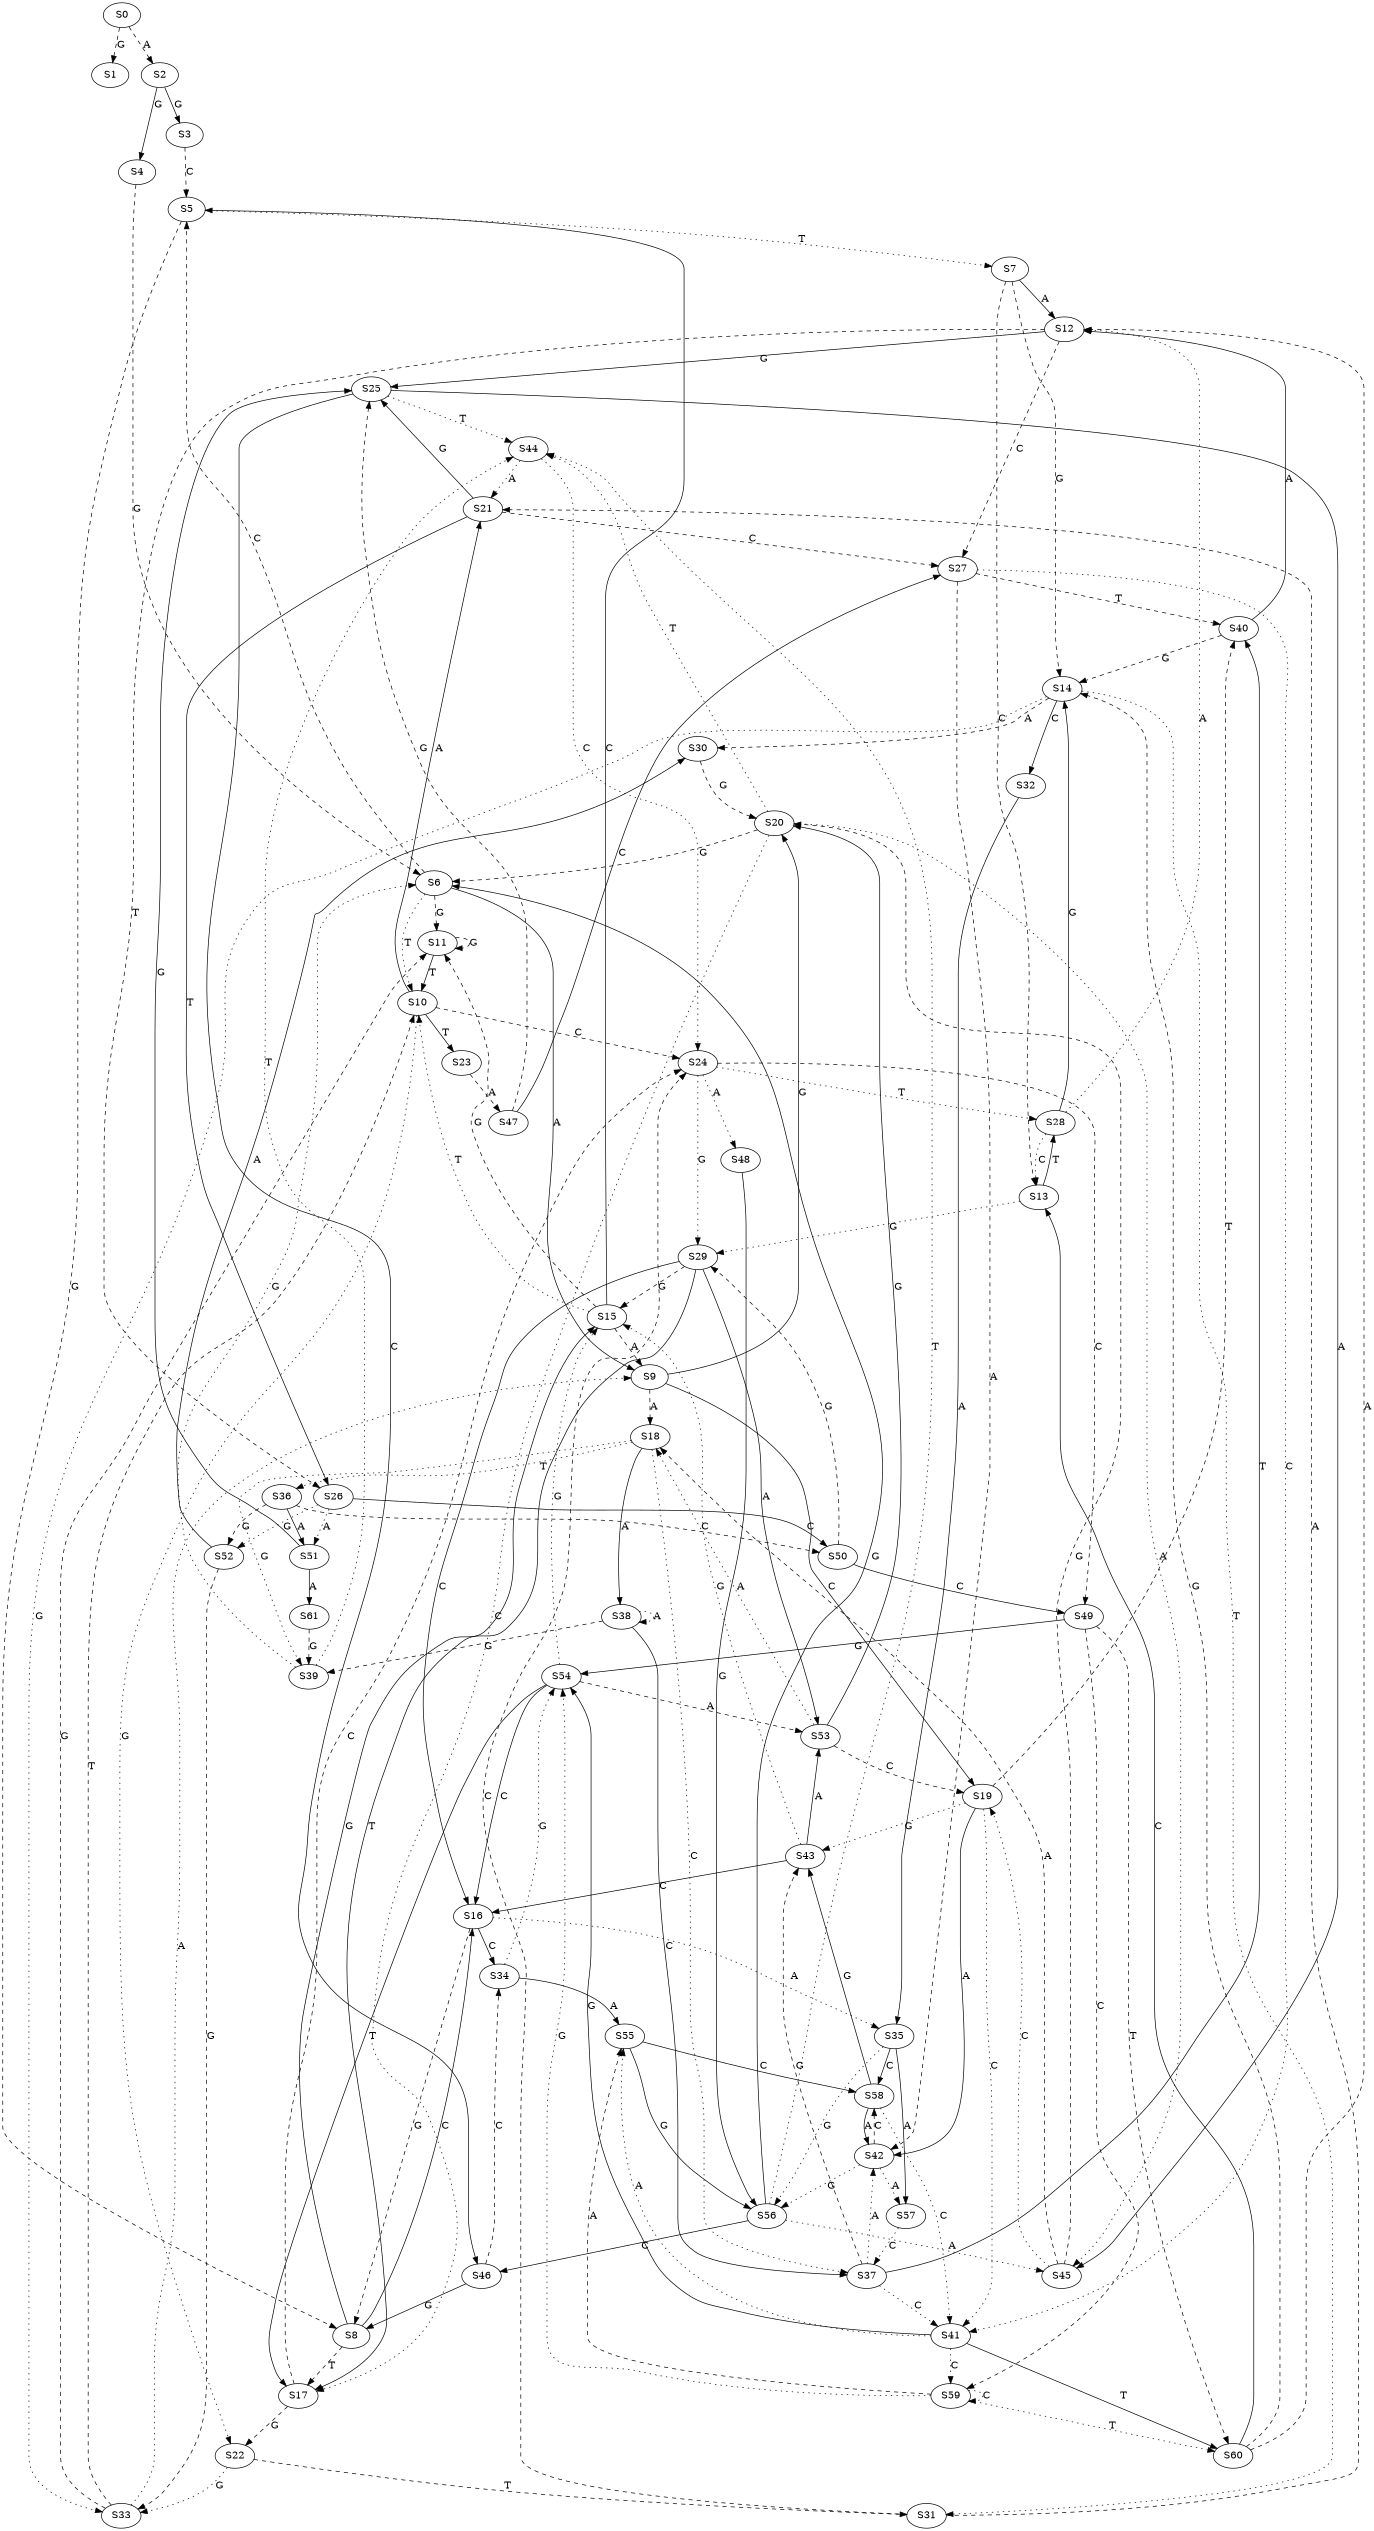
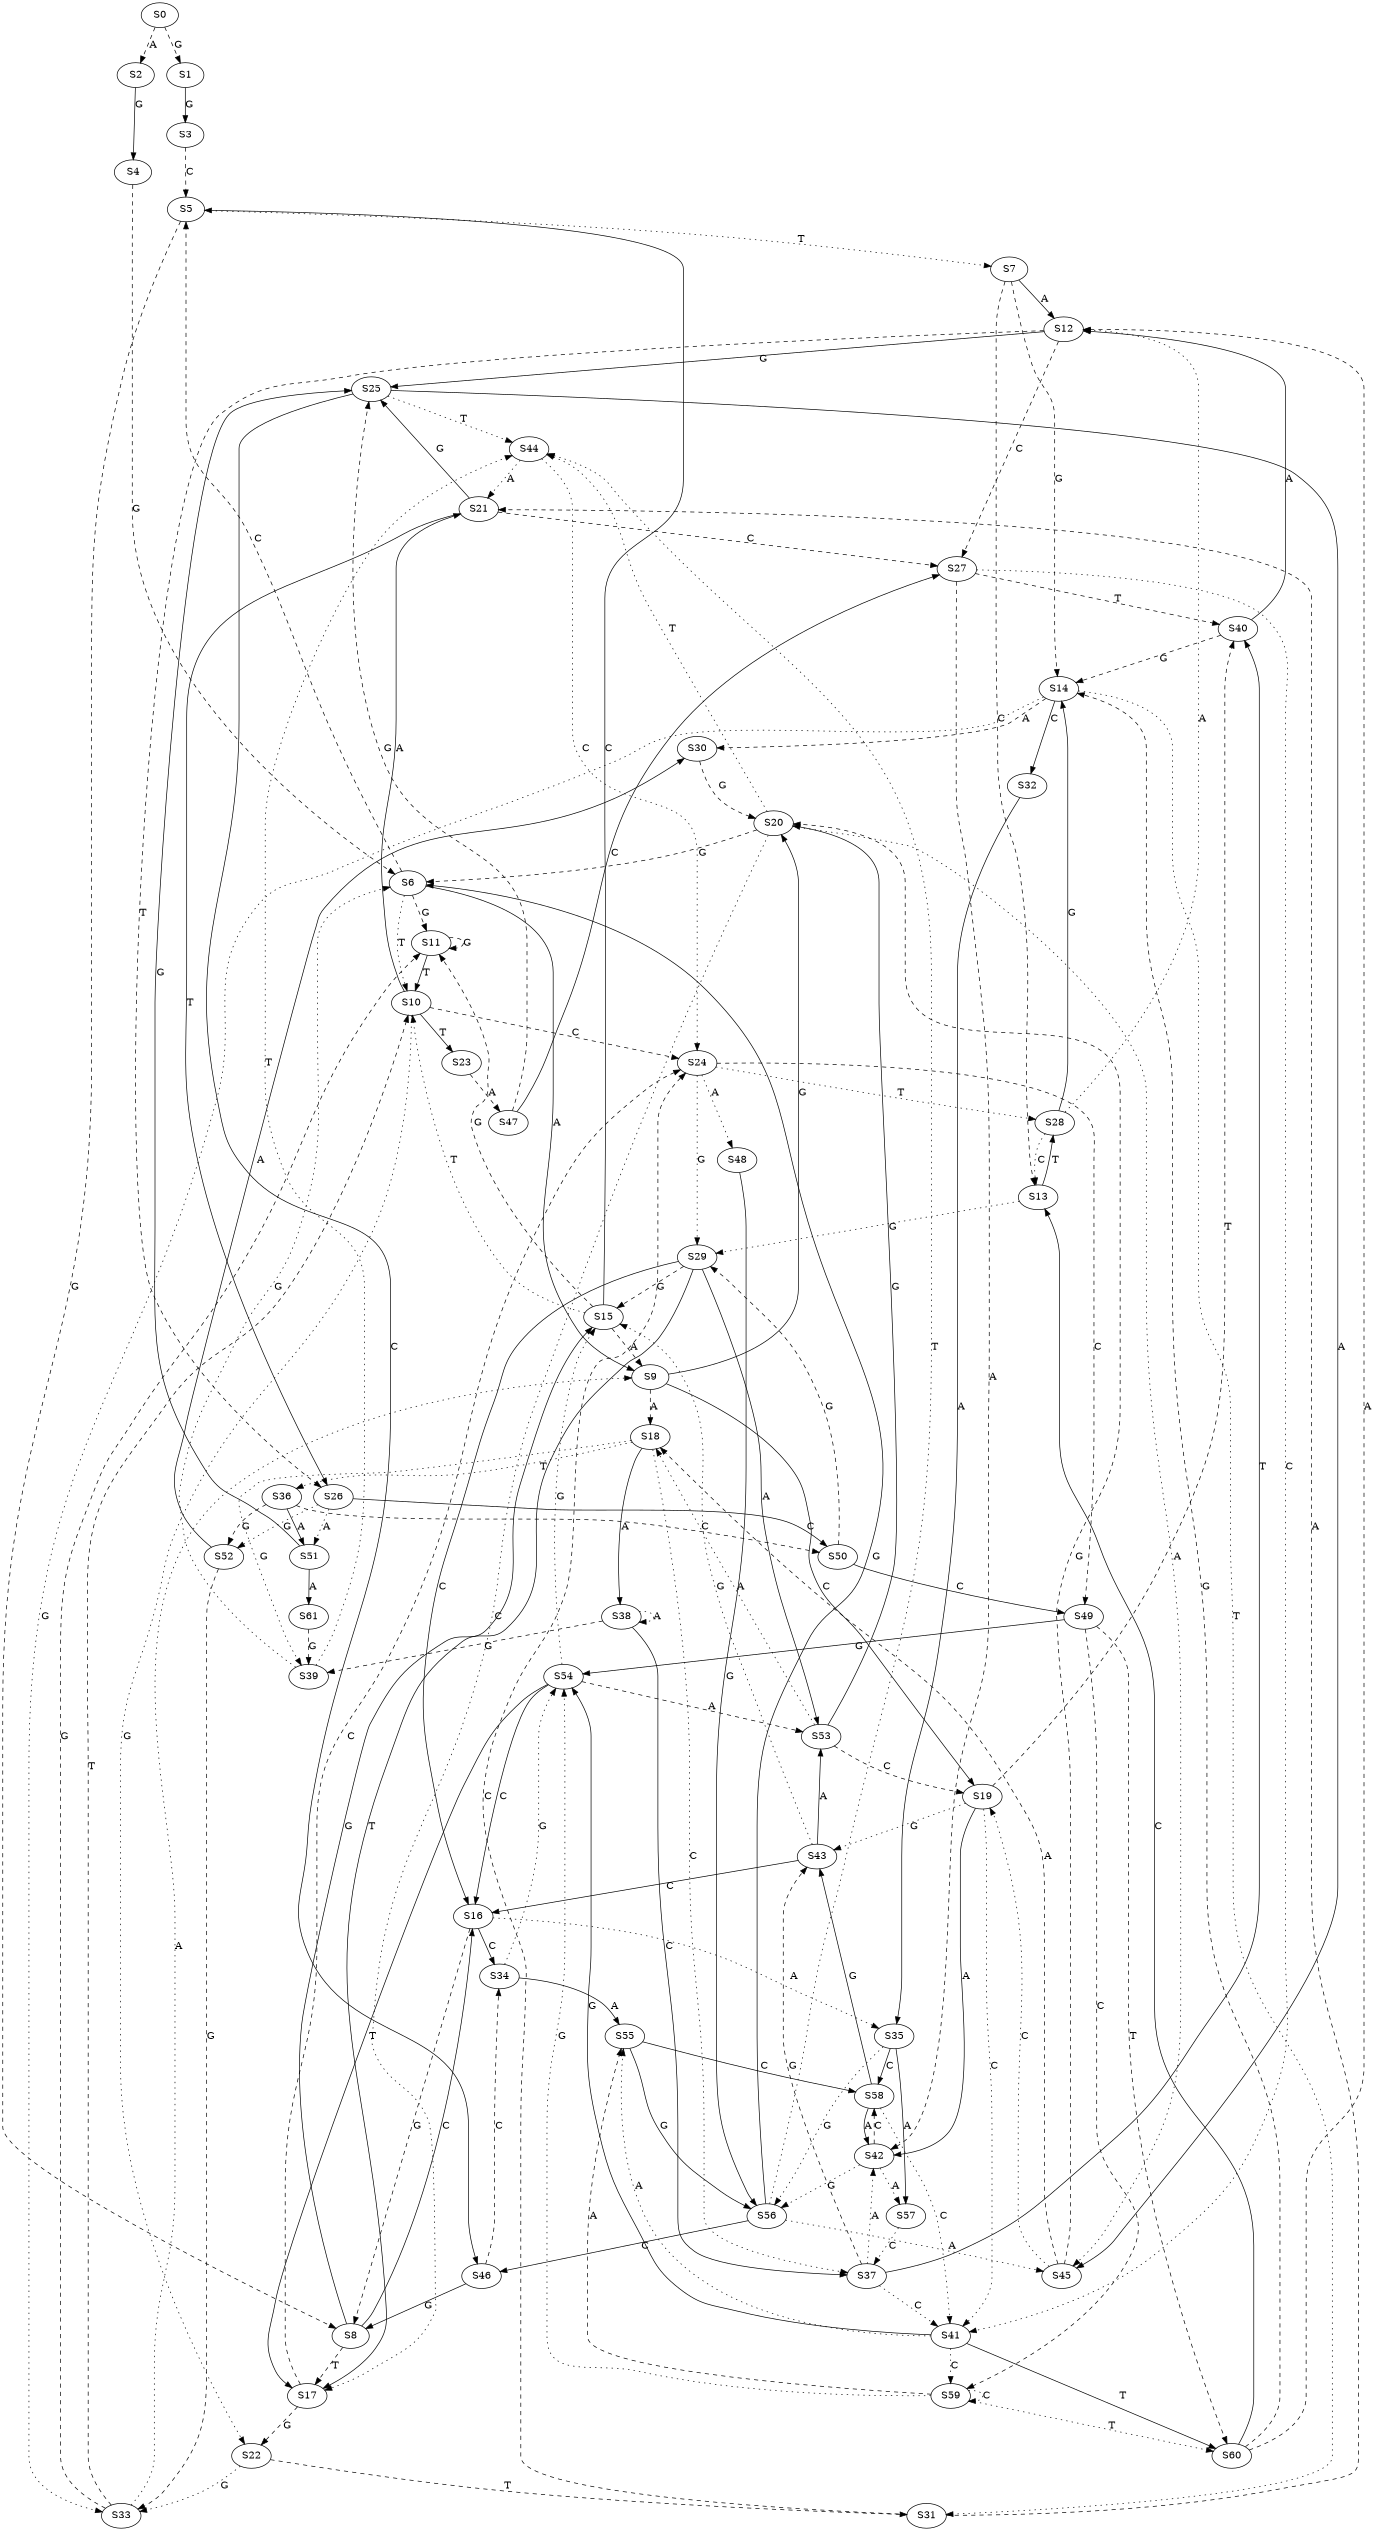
(171, 102) -> (185, 102)
